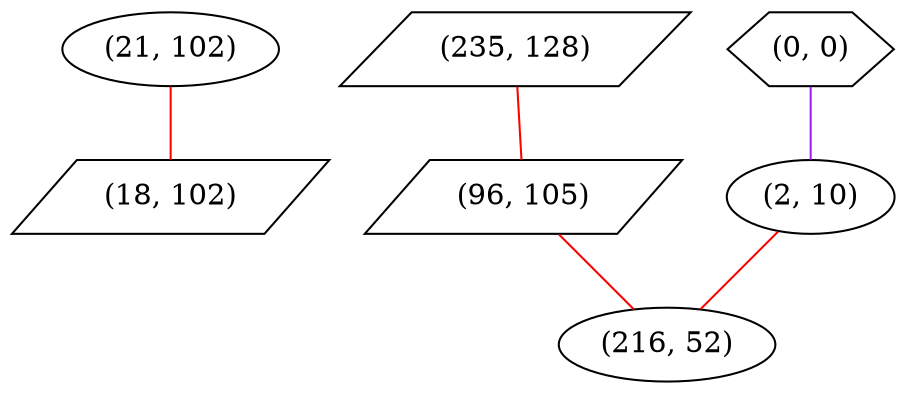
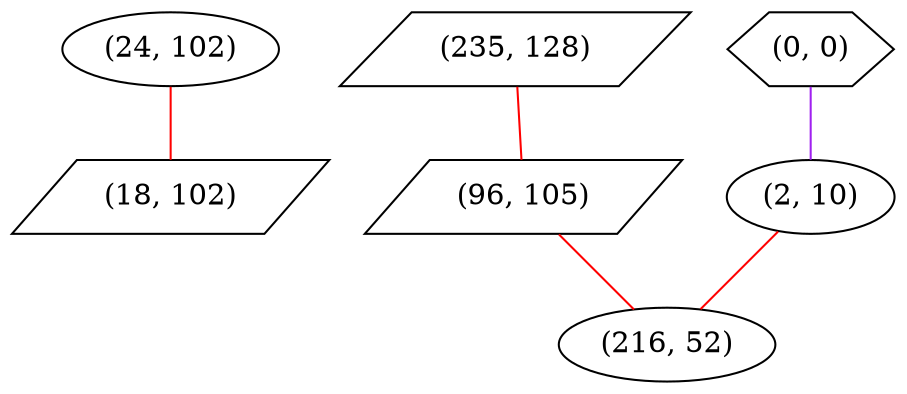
(171, 49) -> (171, 49)
